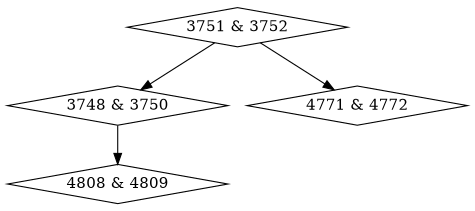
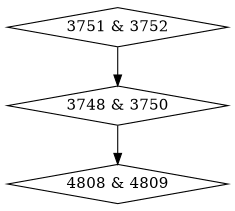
(357, 106) -> none
